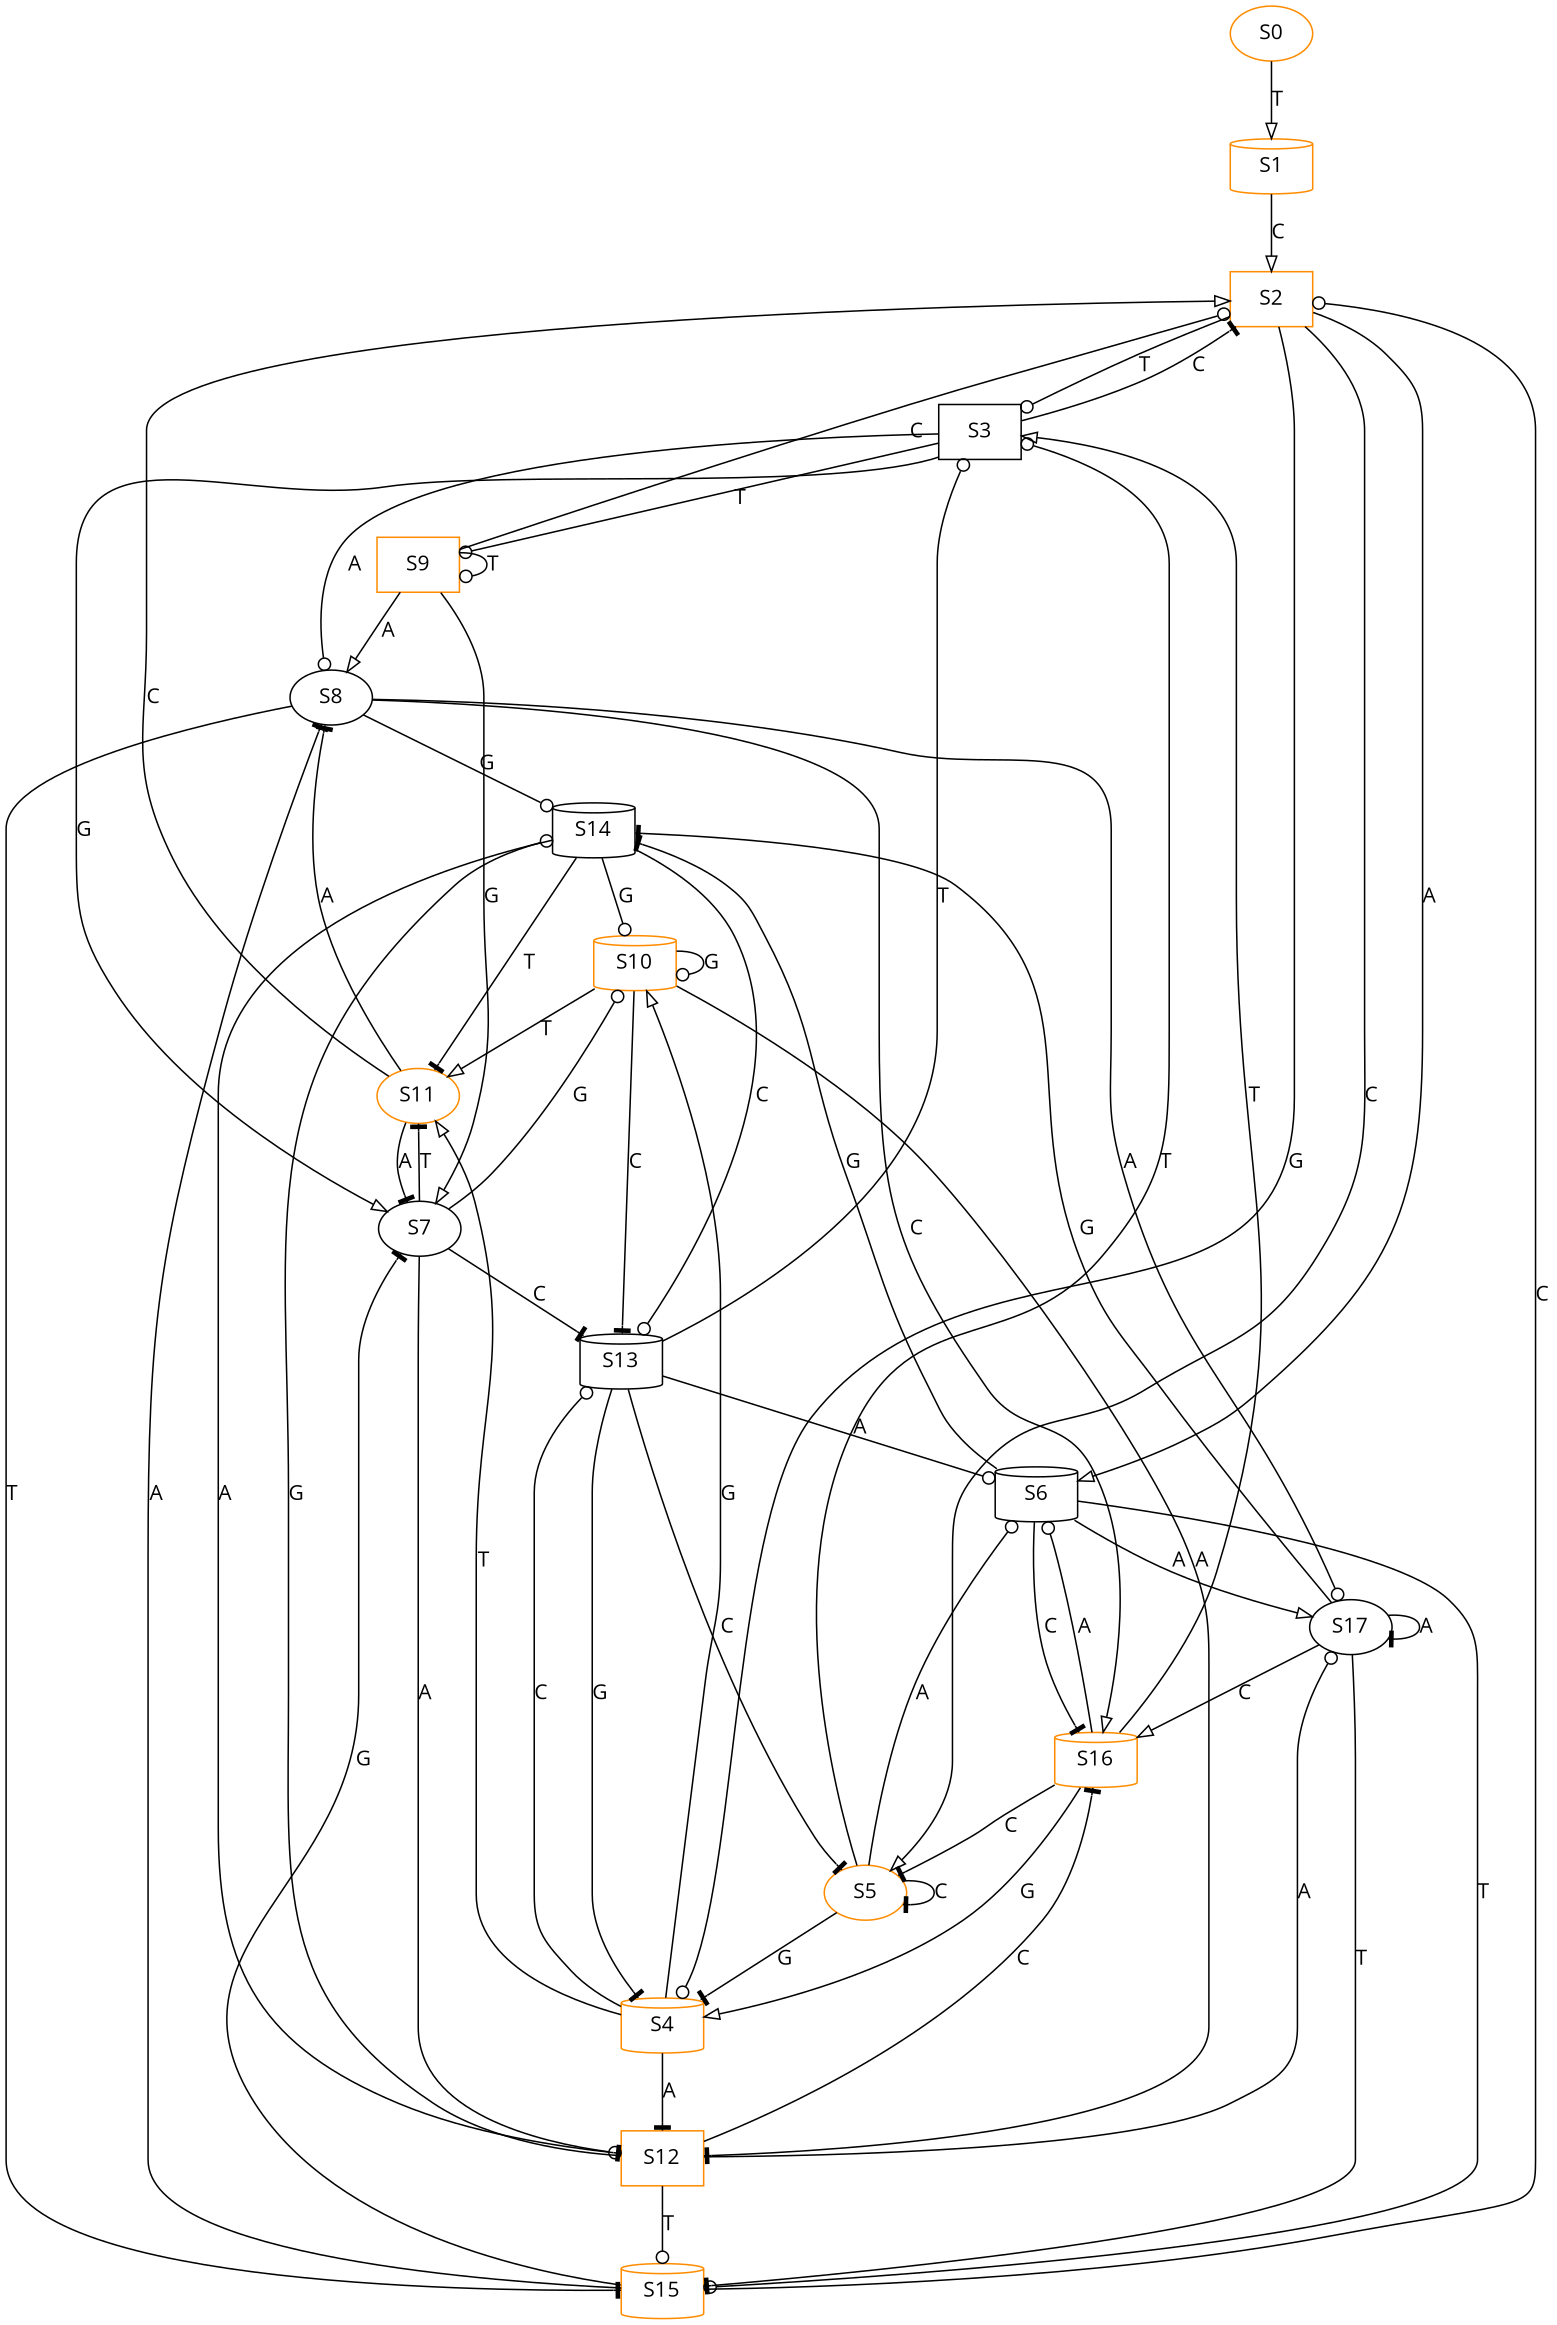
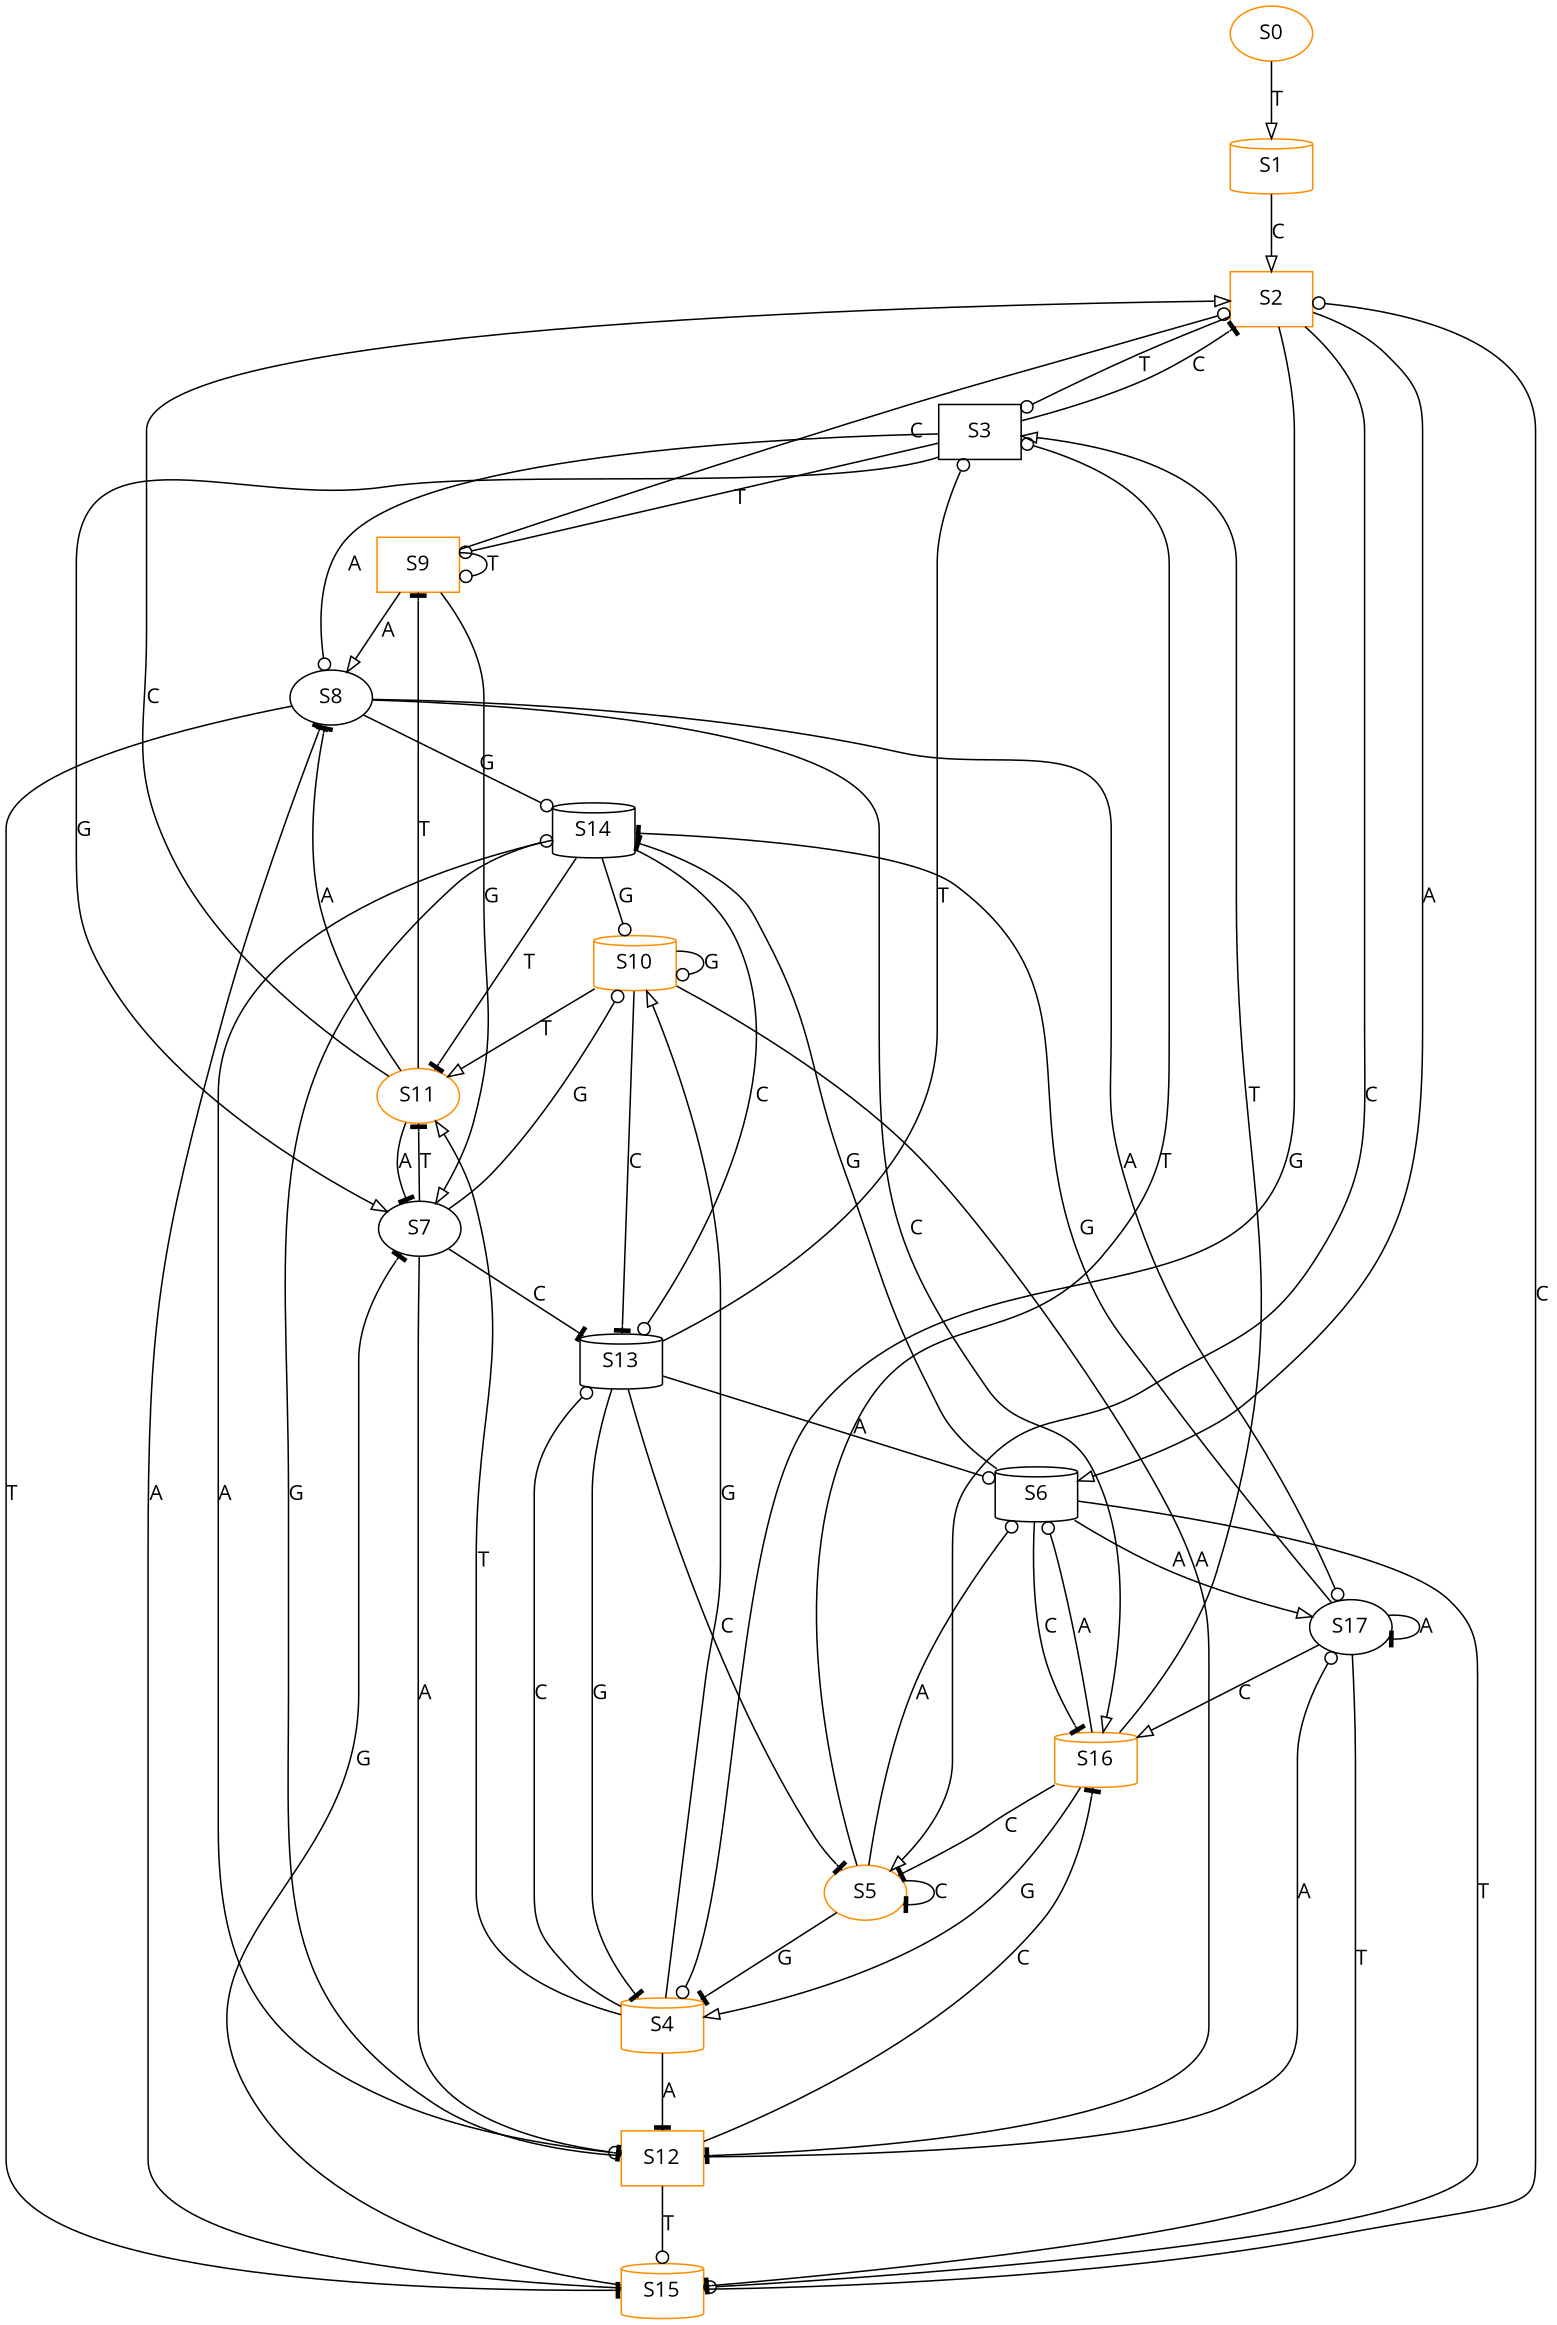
none -> (418, 834)
